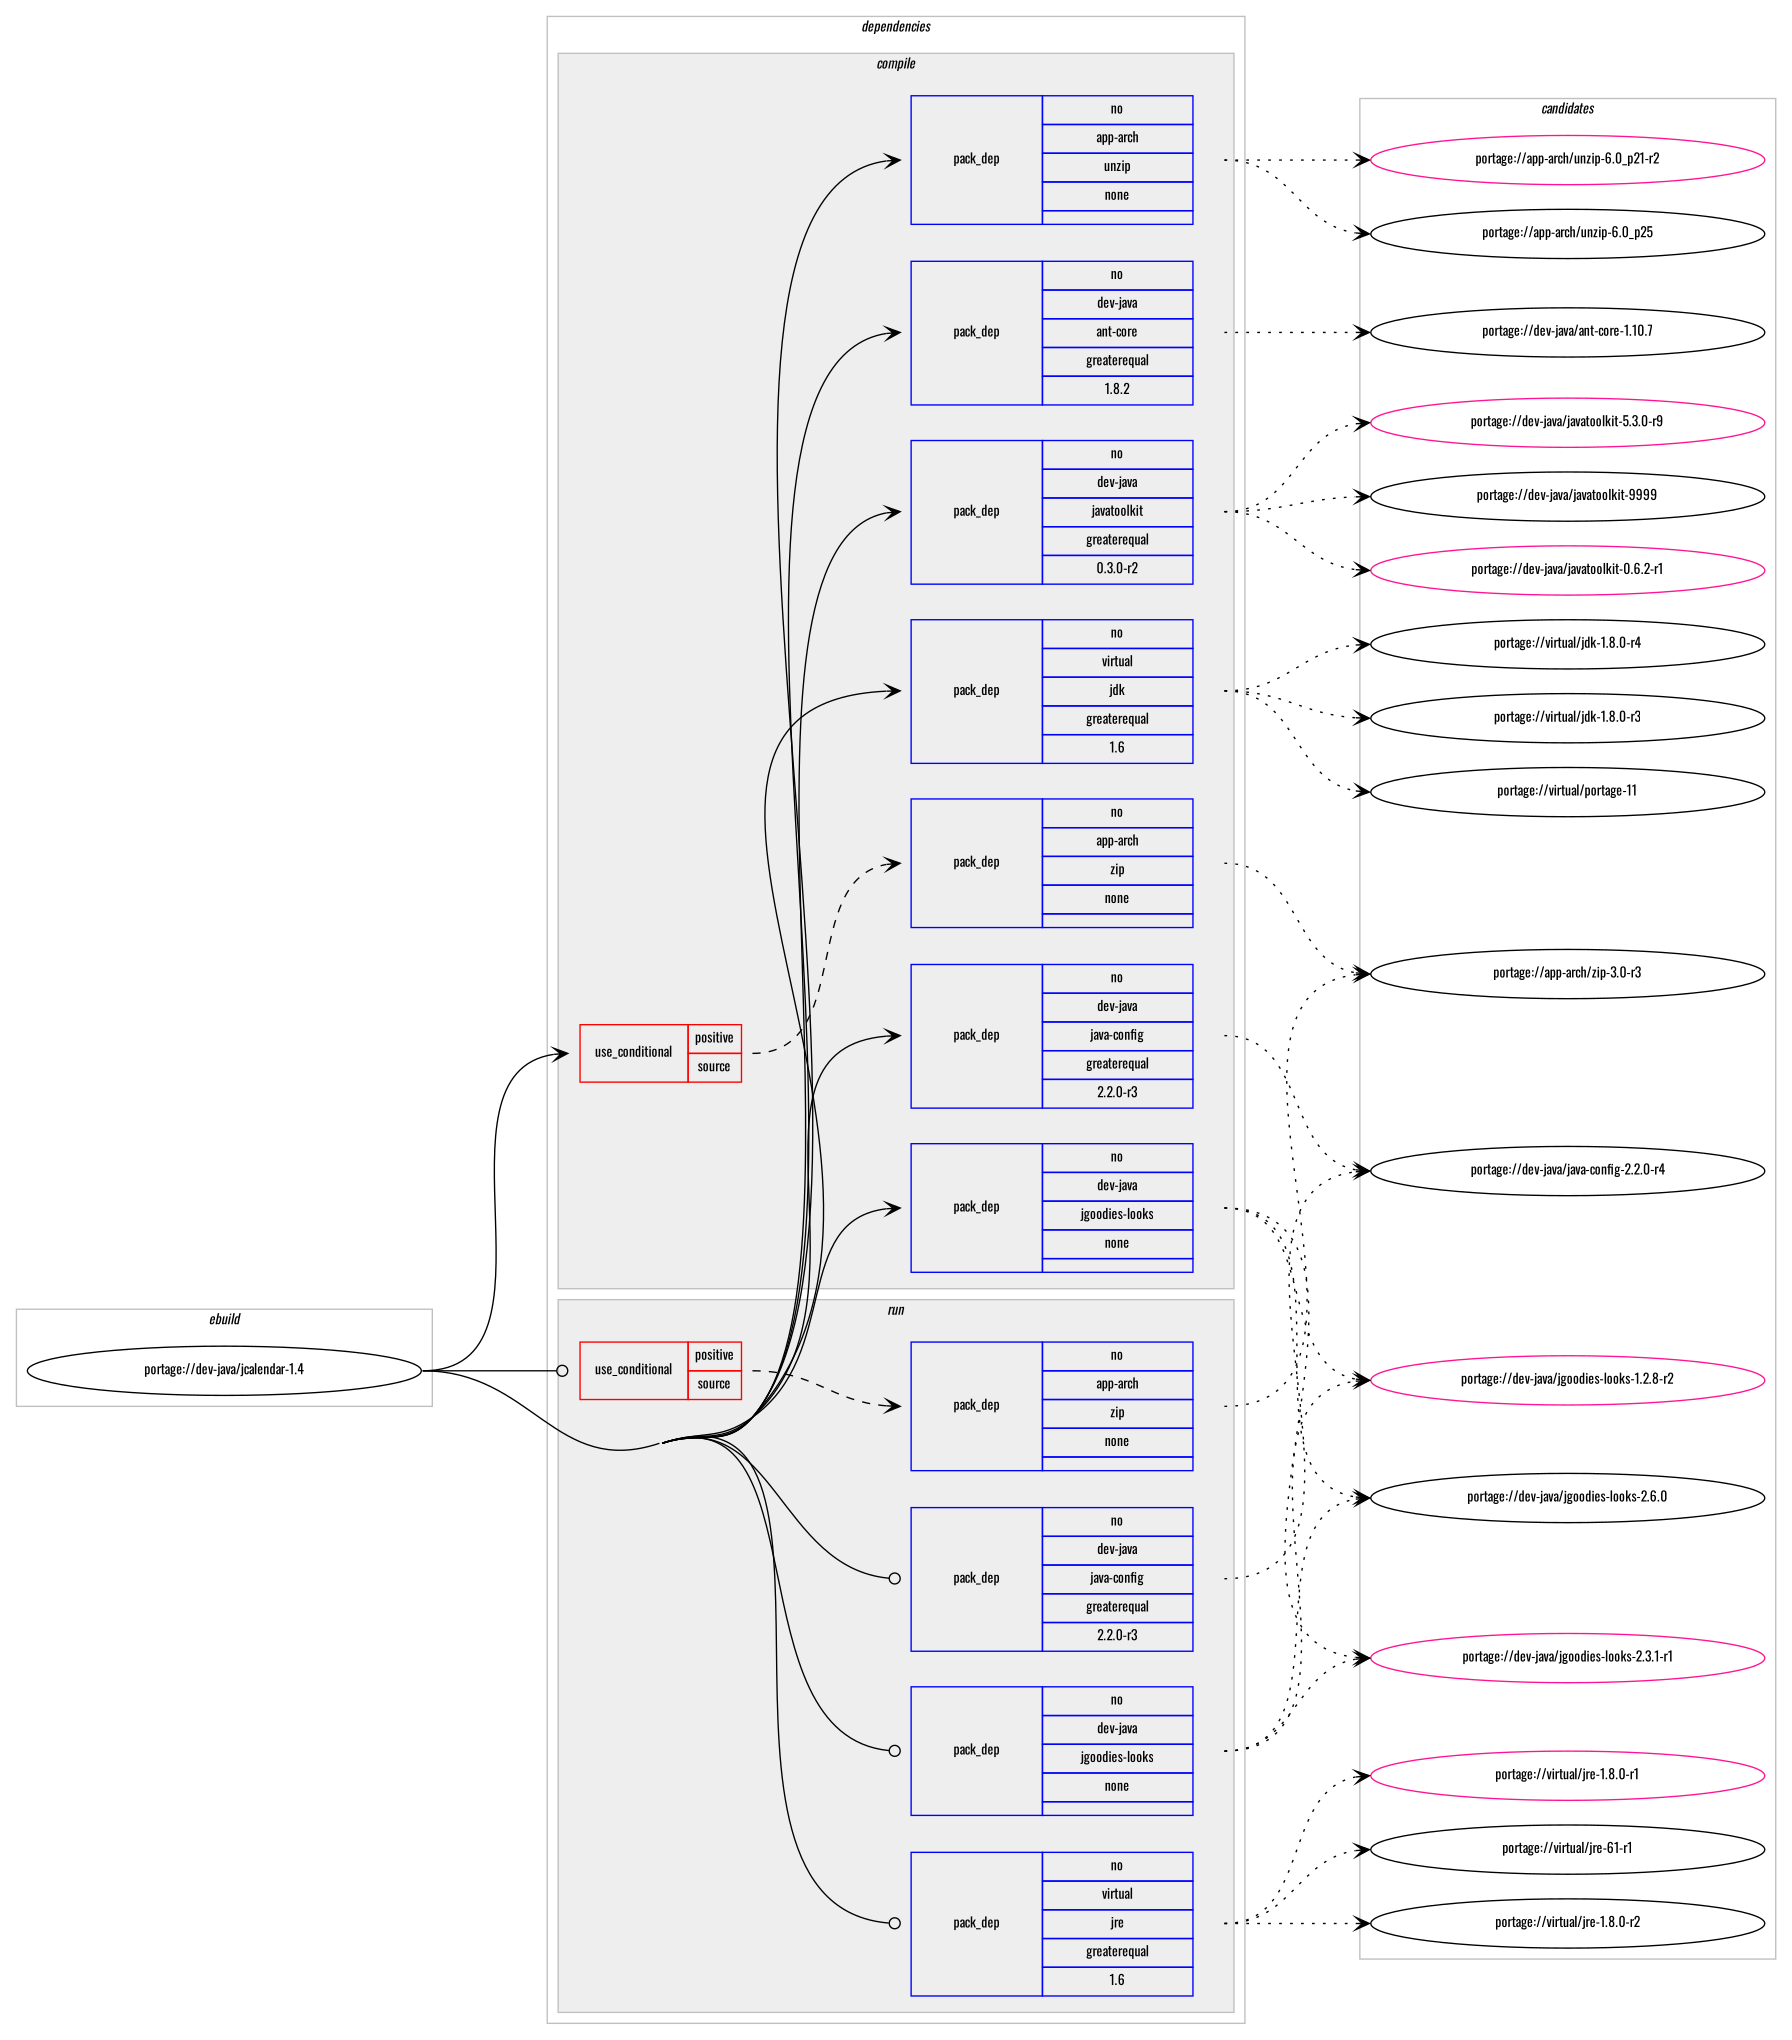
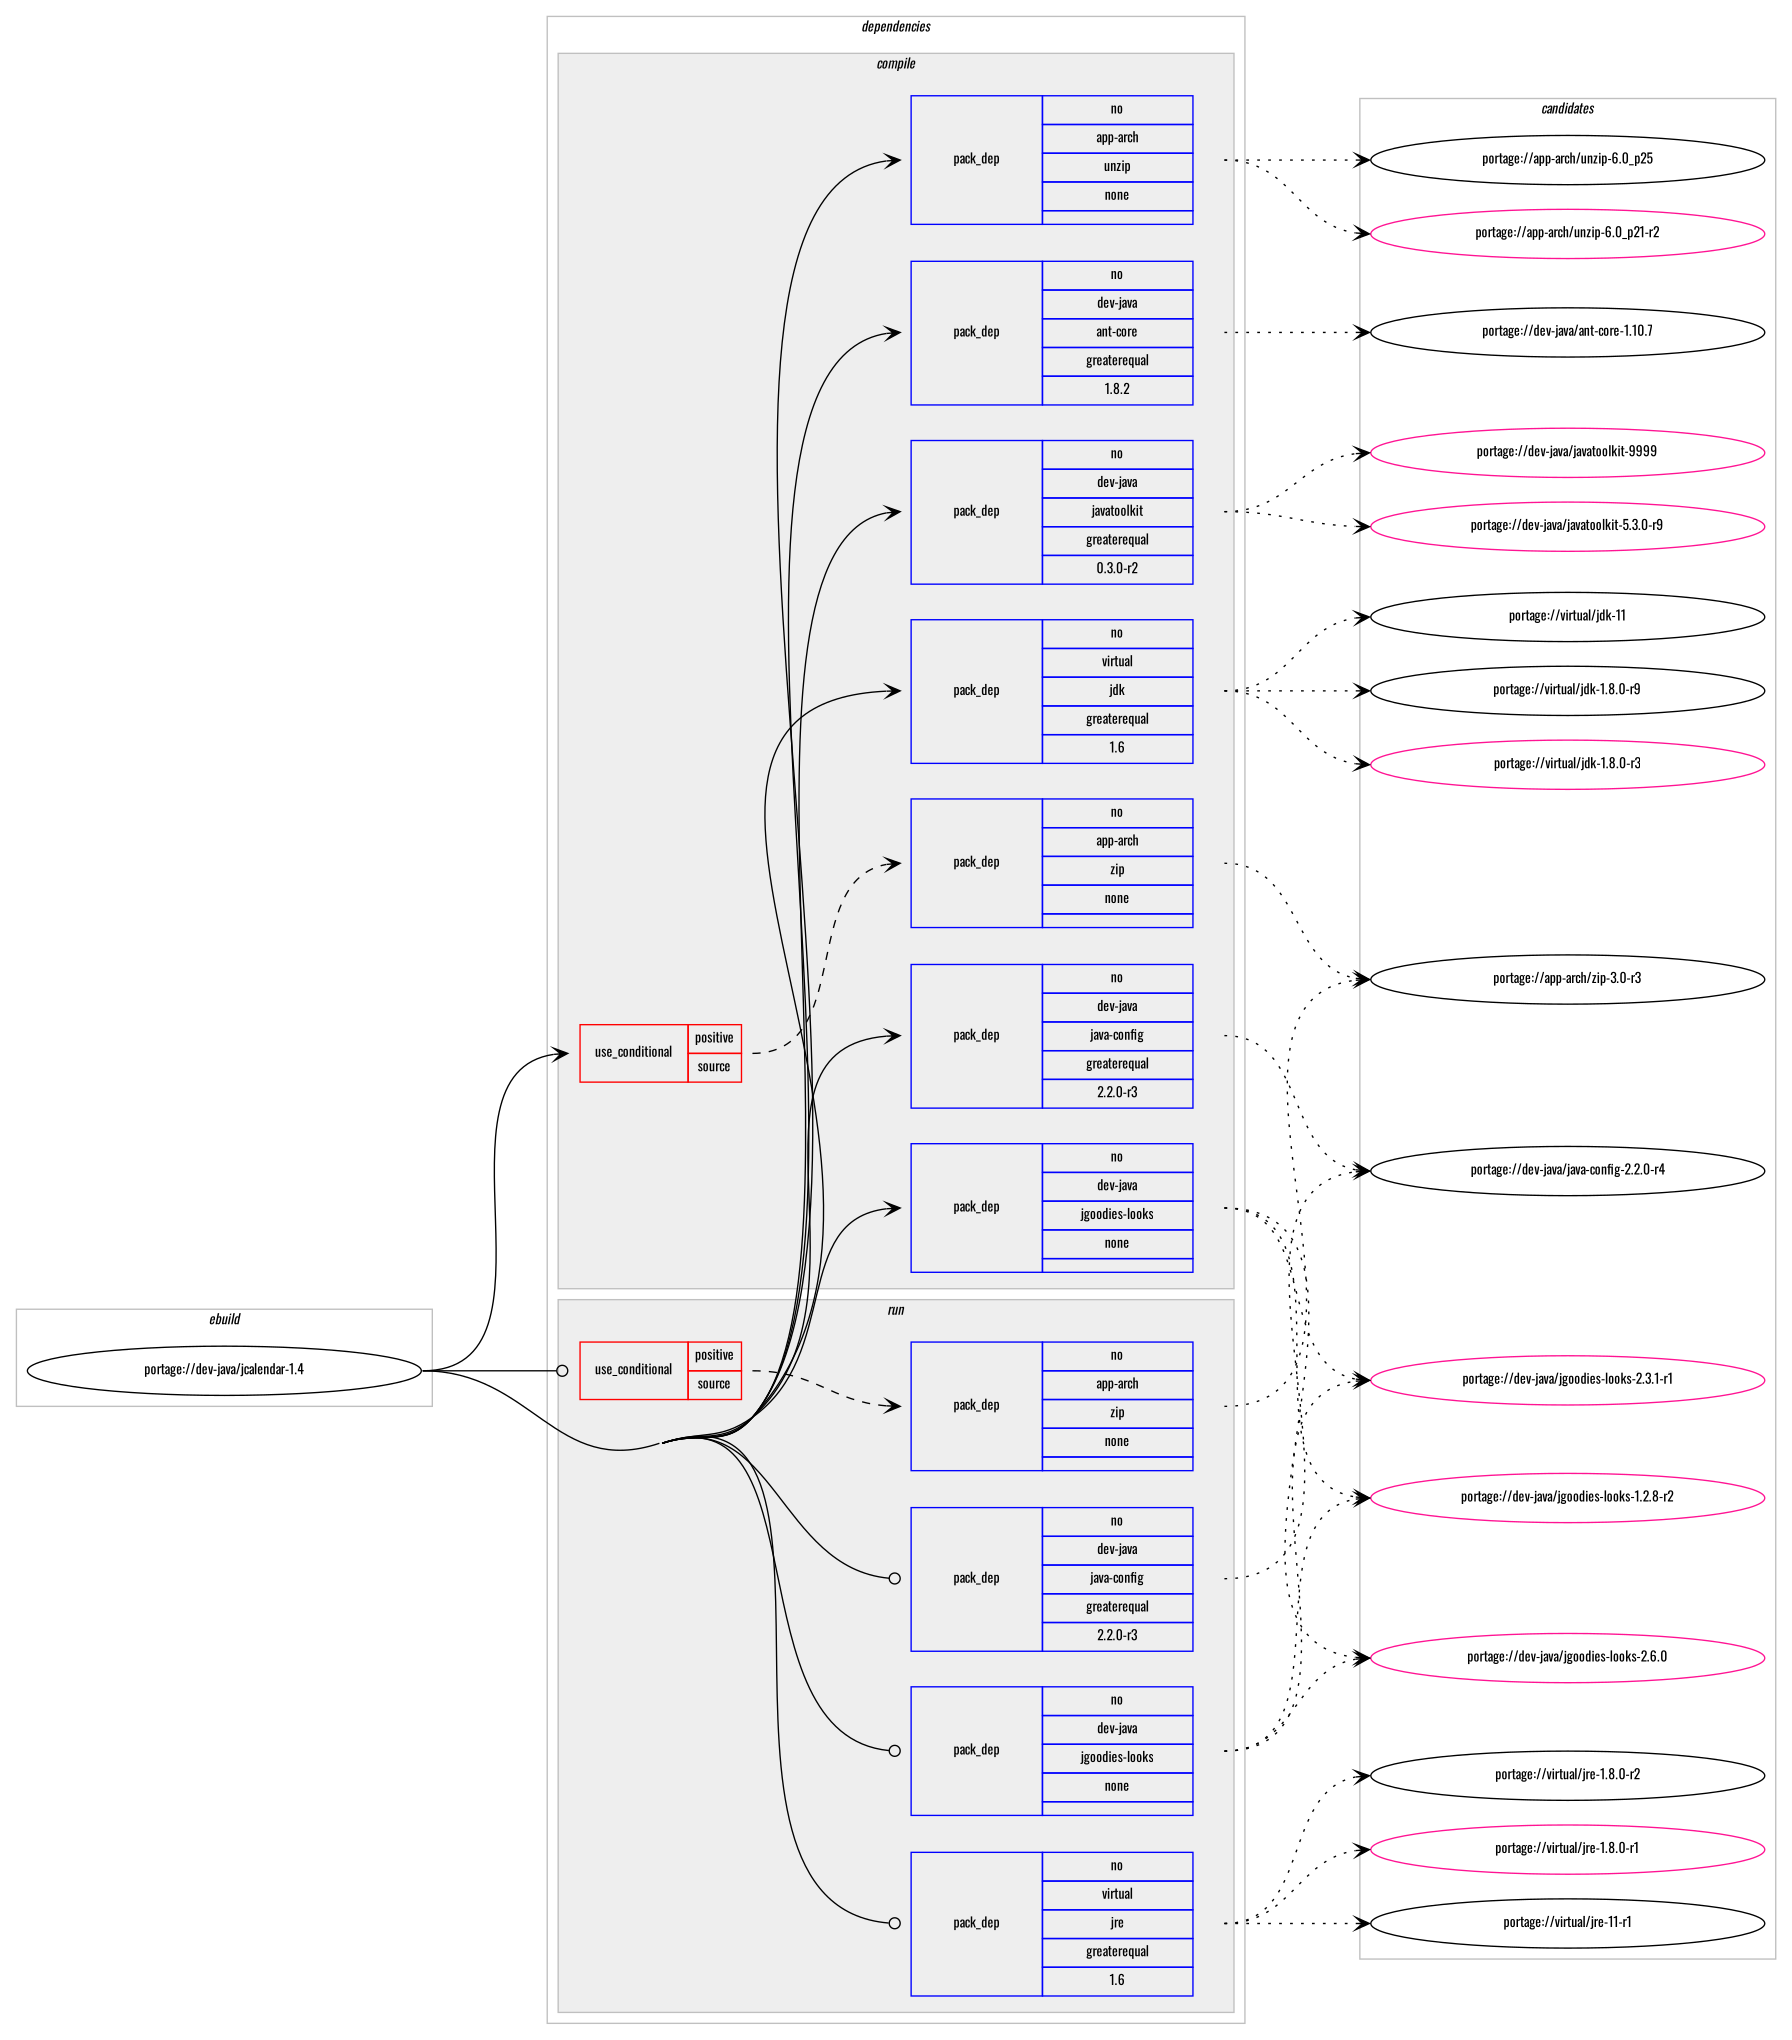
(1568, 497) -> (1568, 453)
(1568, 570) -> none
(1568, 644) -> (1568, 691)
(1568, 718) -> (1568, 765)
(1568, 792) -> (1568, 617)
(1568, 1498) -> (1568, 1658)
(1568, 1850) -> (1568, 1923)
